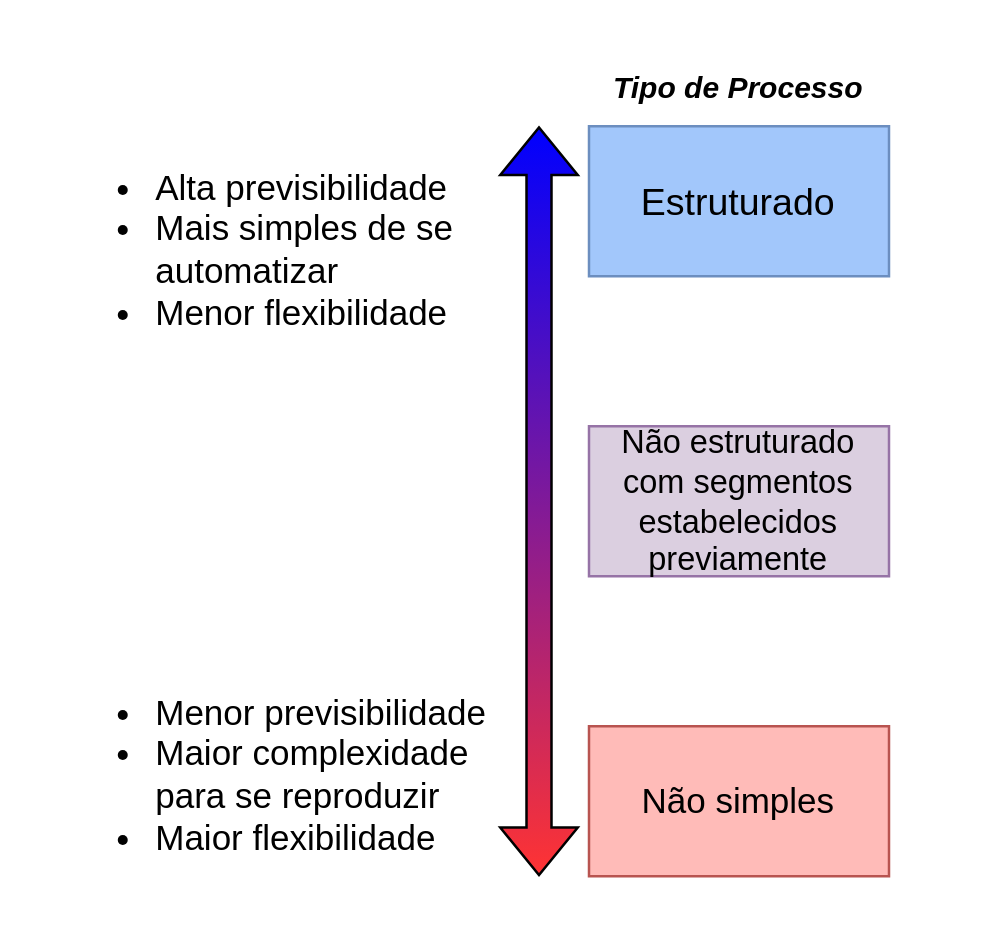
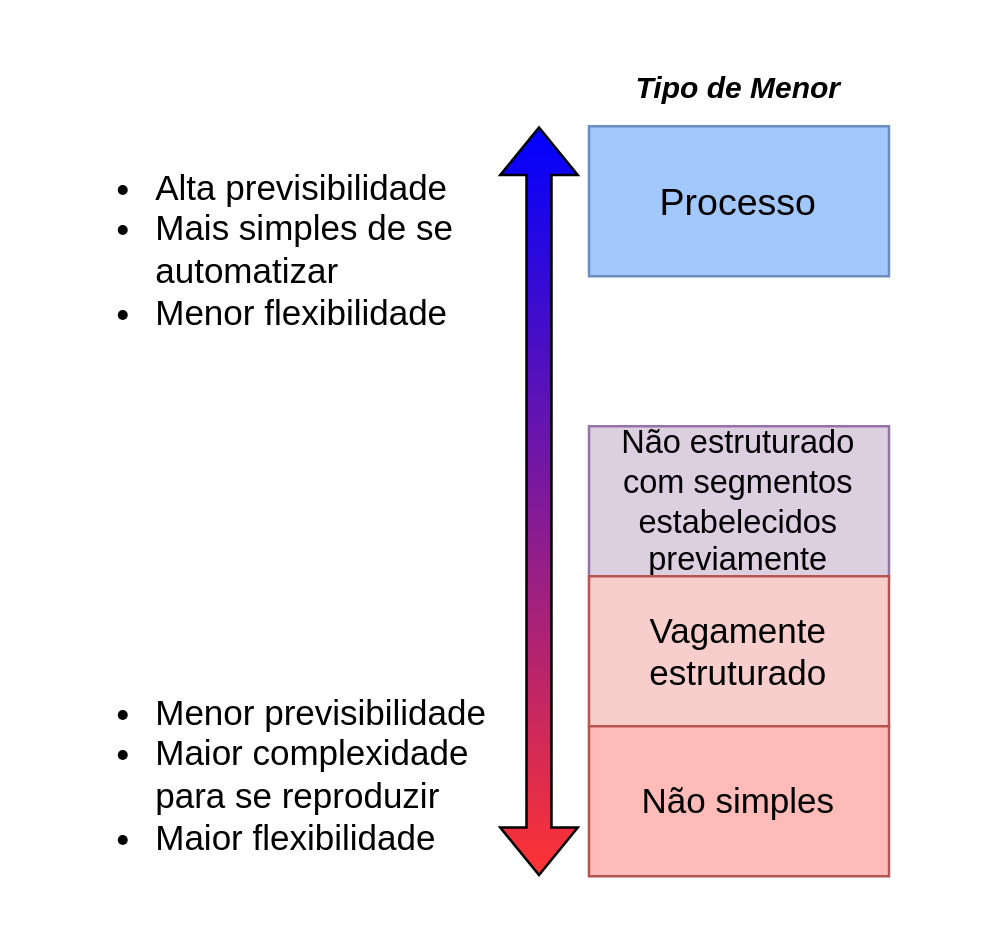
(739, 89) -> (739, 89)
(739, 201) -> (739, 201)
none -> (739, 651)
